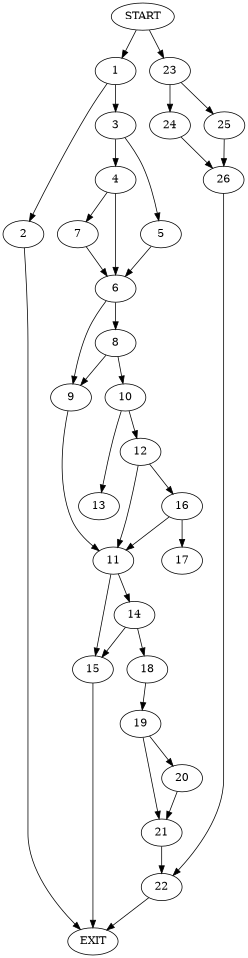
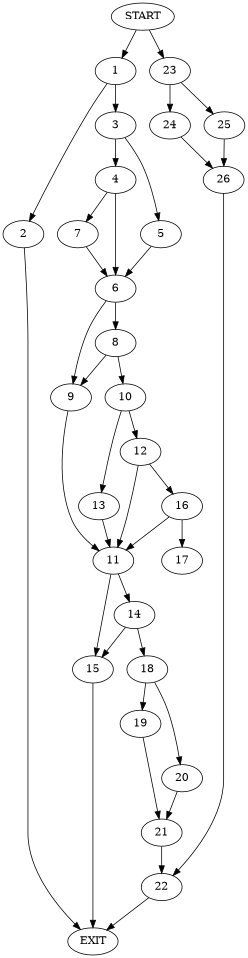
none -> (105, 530)
(159, 748) -> (170, 719)
